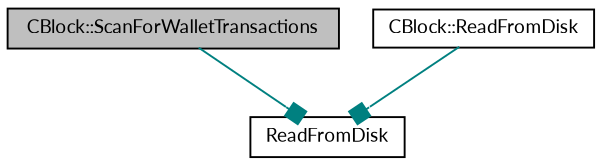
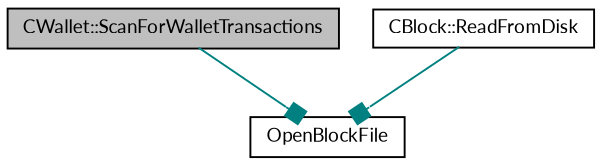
(173, 29) -> (173, 29)
(328, 137) -> (328, 137)
